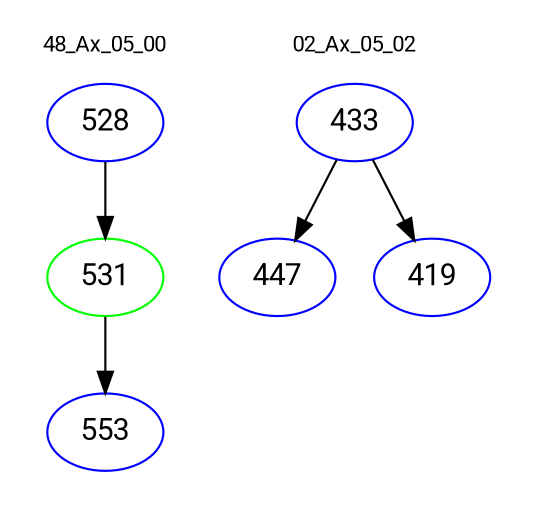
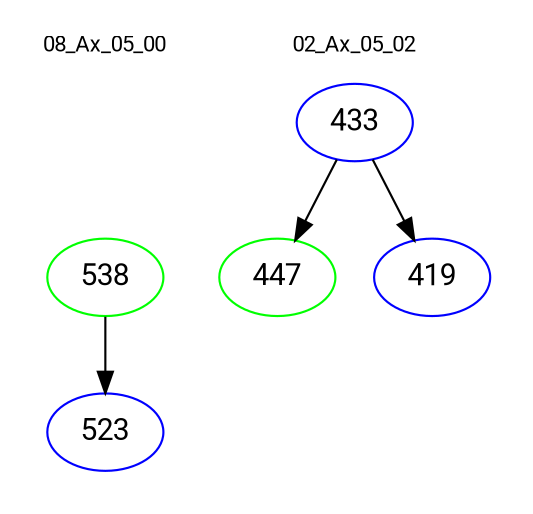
(105, 46) -> (105, 46)
(105, 123) -> none
(105, 277) -> (105, 277)
(277, 277) -> (277, 277)
(105, 432) -> (105, 432)
